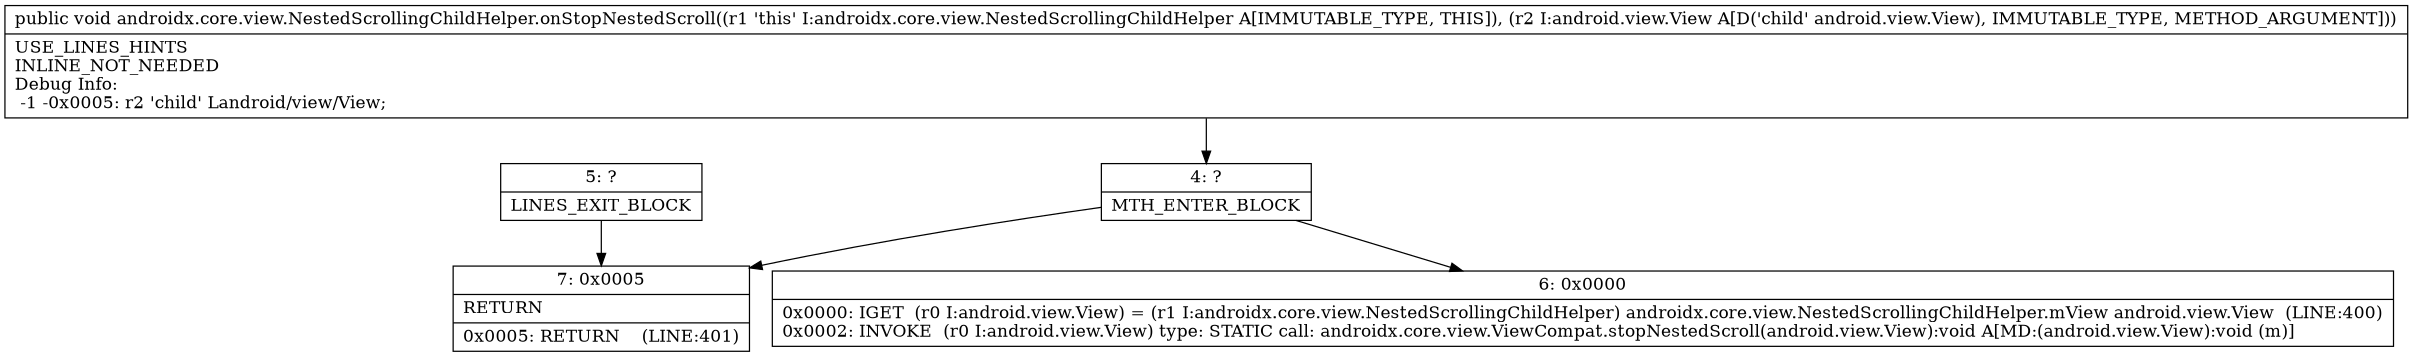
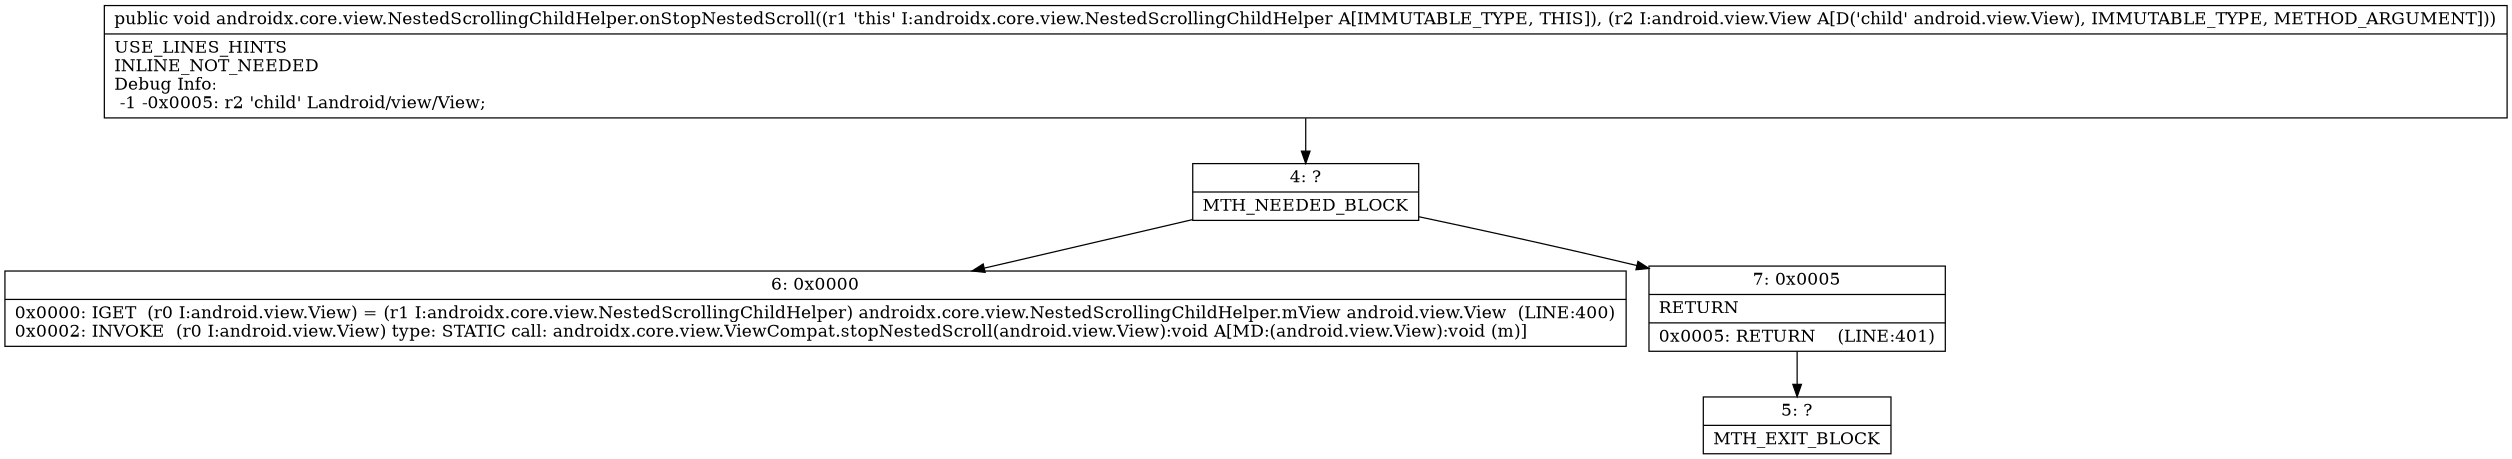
(601, 206) -> (1797, 439)
(1206, 206) -> (1306, 206)
(601, 237) -> (1797, 368)
